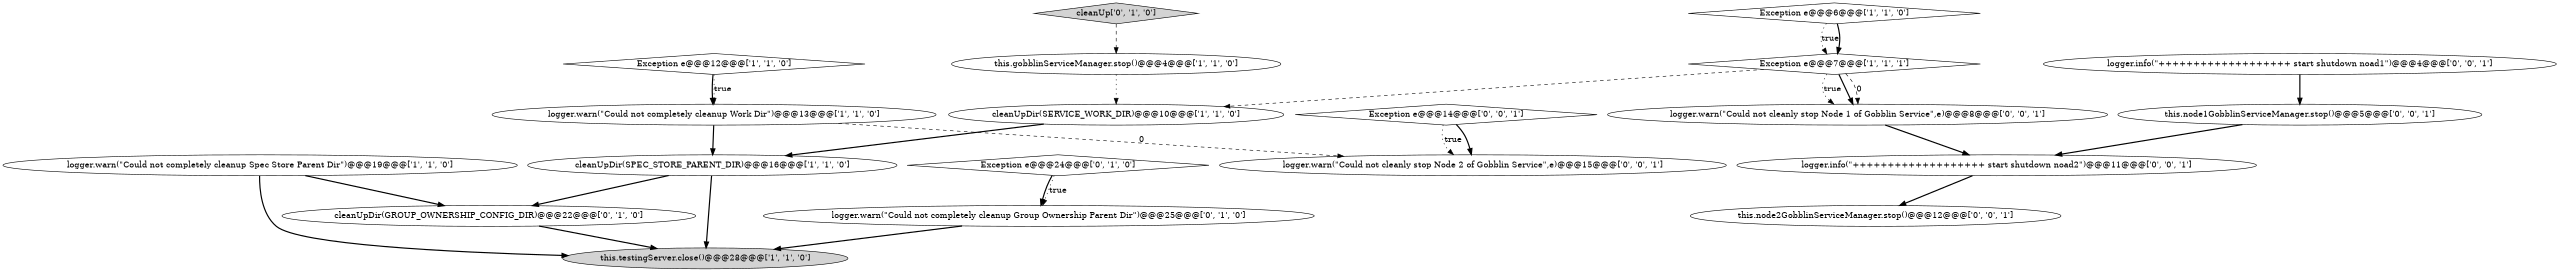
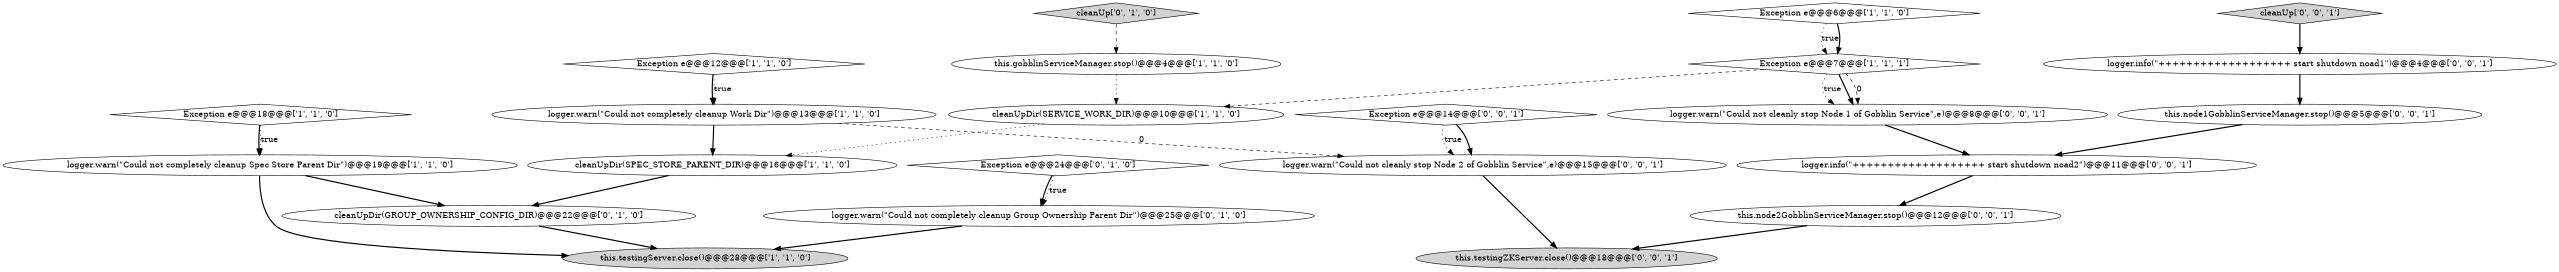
none -> (2300, 13)
none -> (261, 115)
(918, 140) -> (918, 140)
(709, 209) -> none
none -> (1567, 258)
